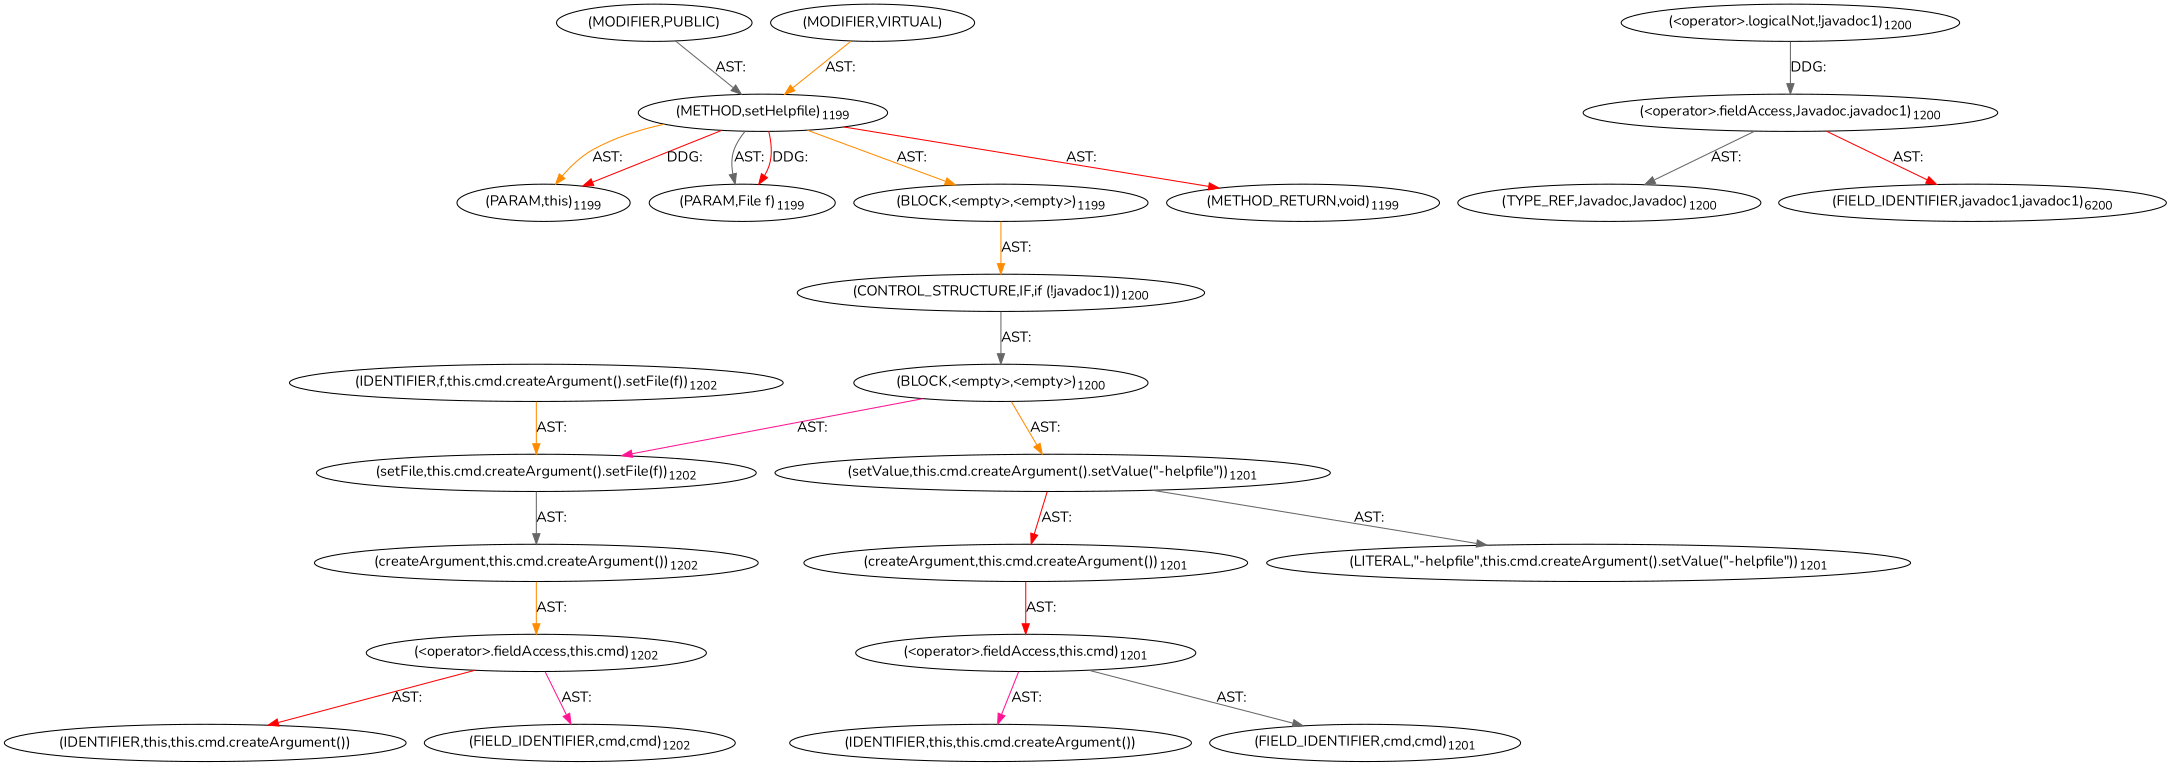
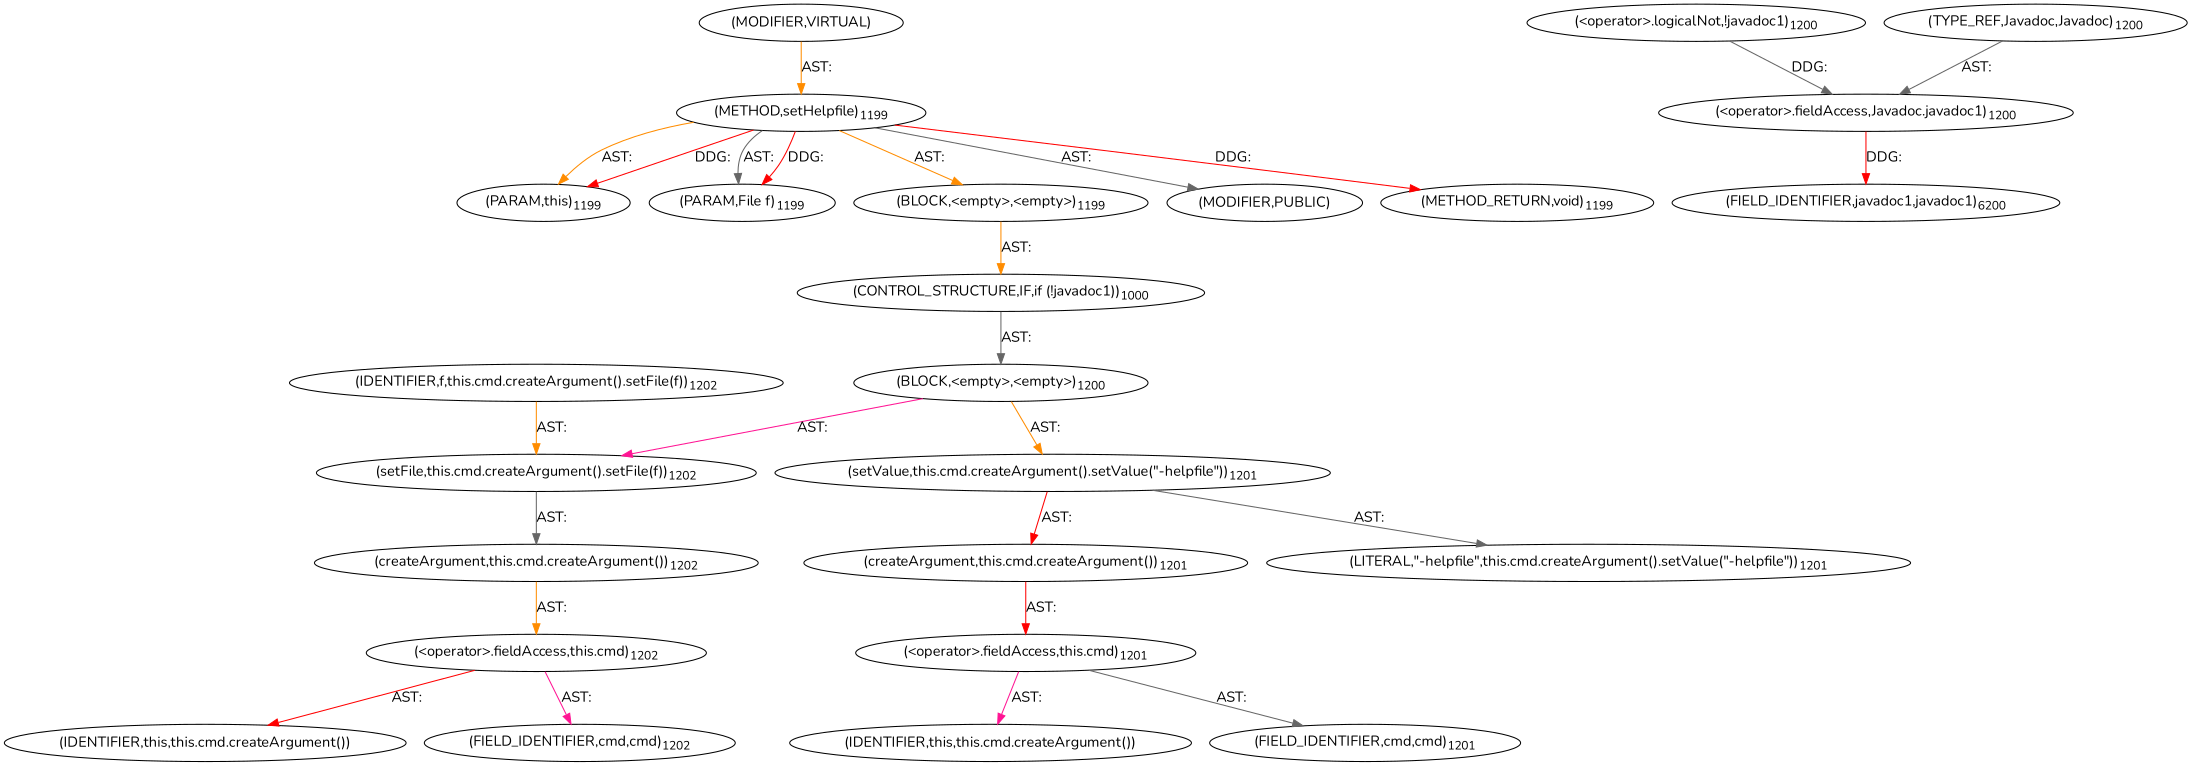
(704, 64) -> (1032, 158)
(1705, 156) -> (1956, 65)
(1084, 158) -> (1235, 158)
(1910, 158) -> (1886, 158)
(1135, 291) -> (1135, 291)
